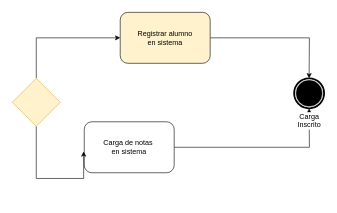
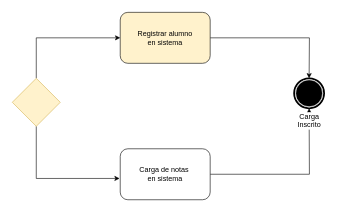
(129, 147) -> (165, 174)
